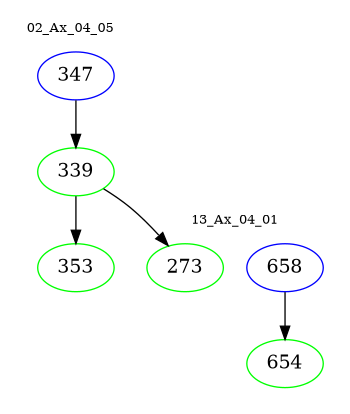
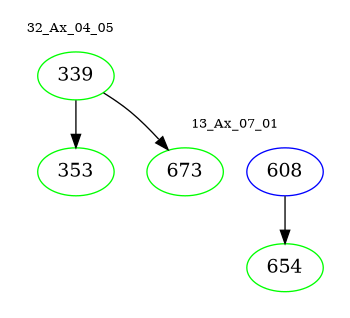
(71, 29) -> (71, 29)
(76, 76) -> none
(235, 220) -> (235, 125)
(185, 268) -> (185, 172)
(285, 268) -> (285, 172)
